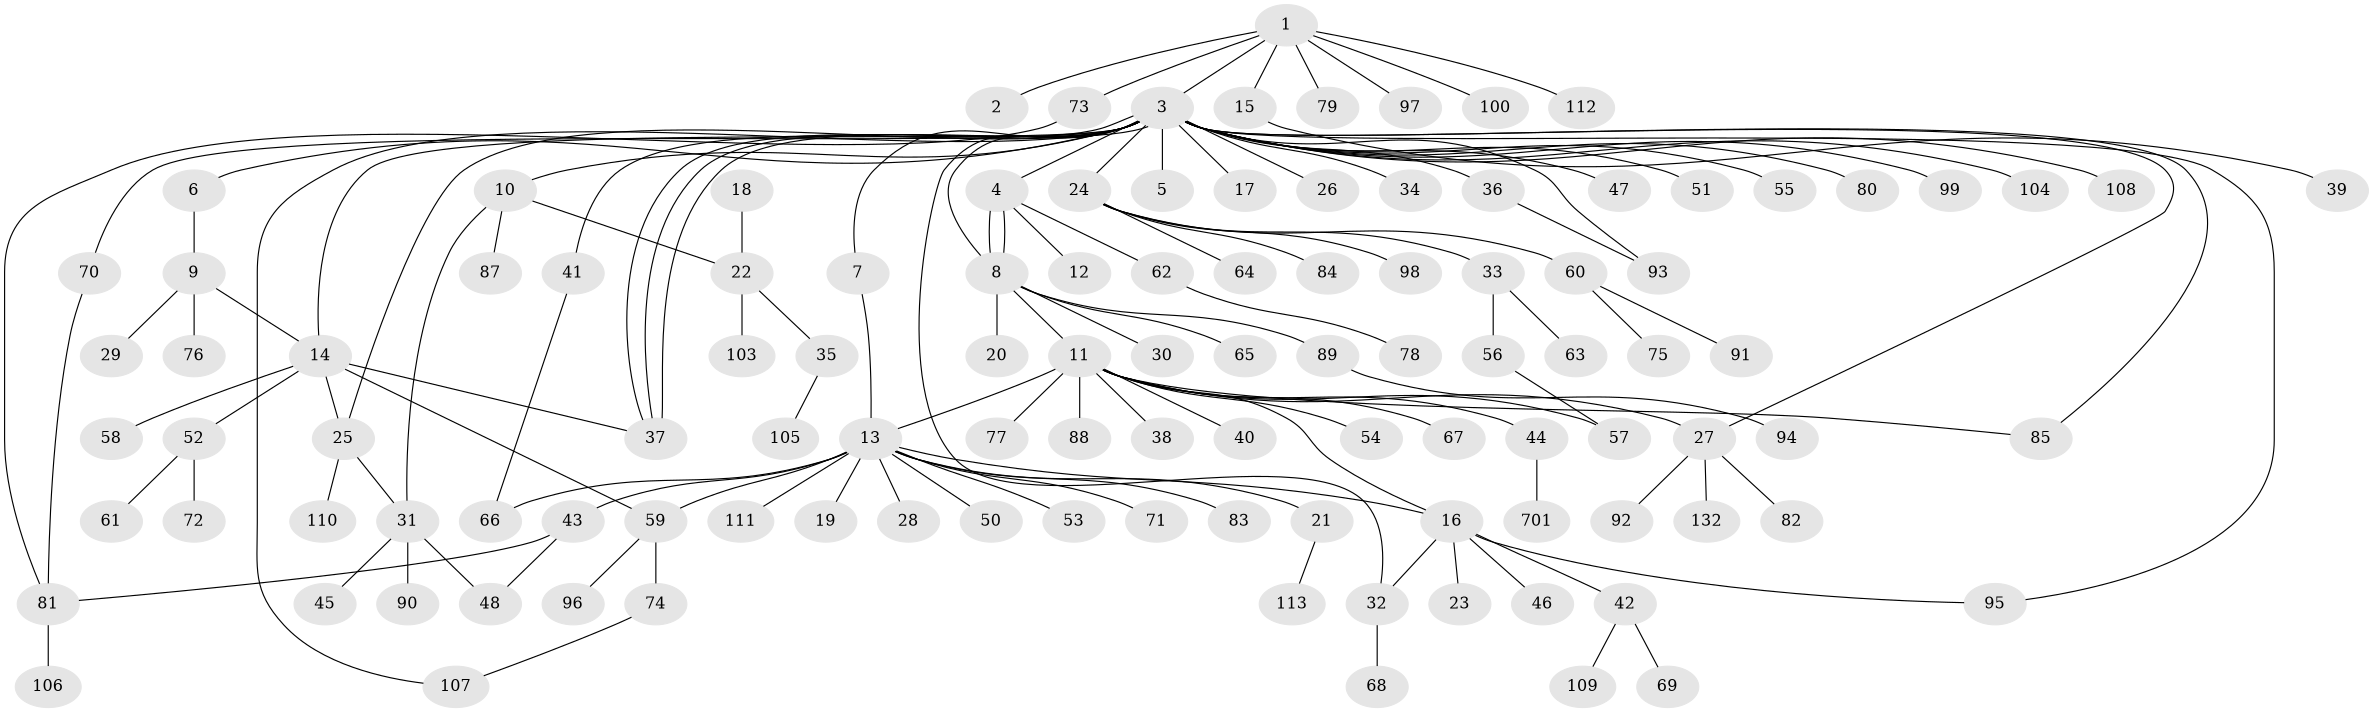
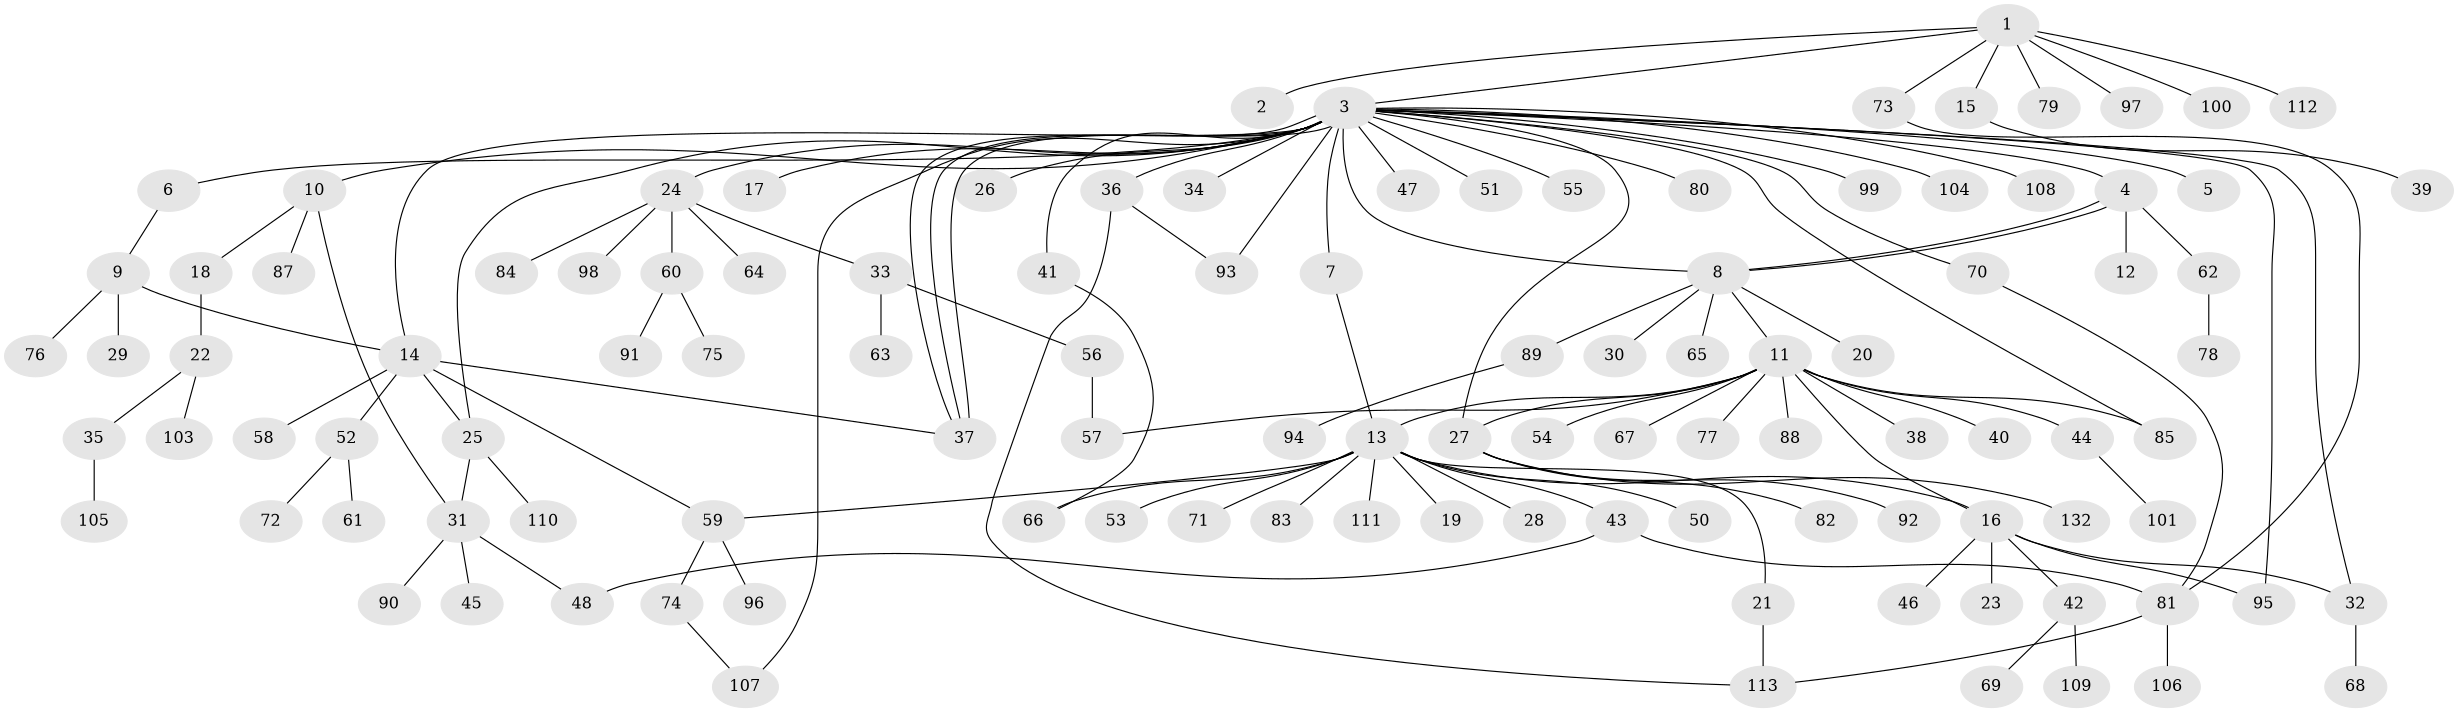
(624, 232) -> (258, 232)
(1537, 521) -> (2163, 521)
none -> (1172, 623)
none -> (1970, 657)
